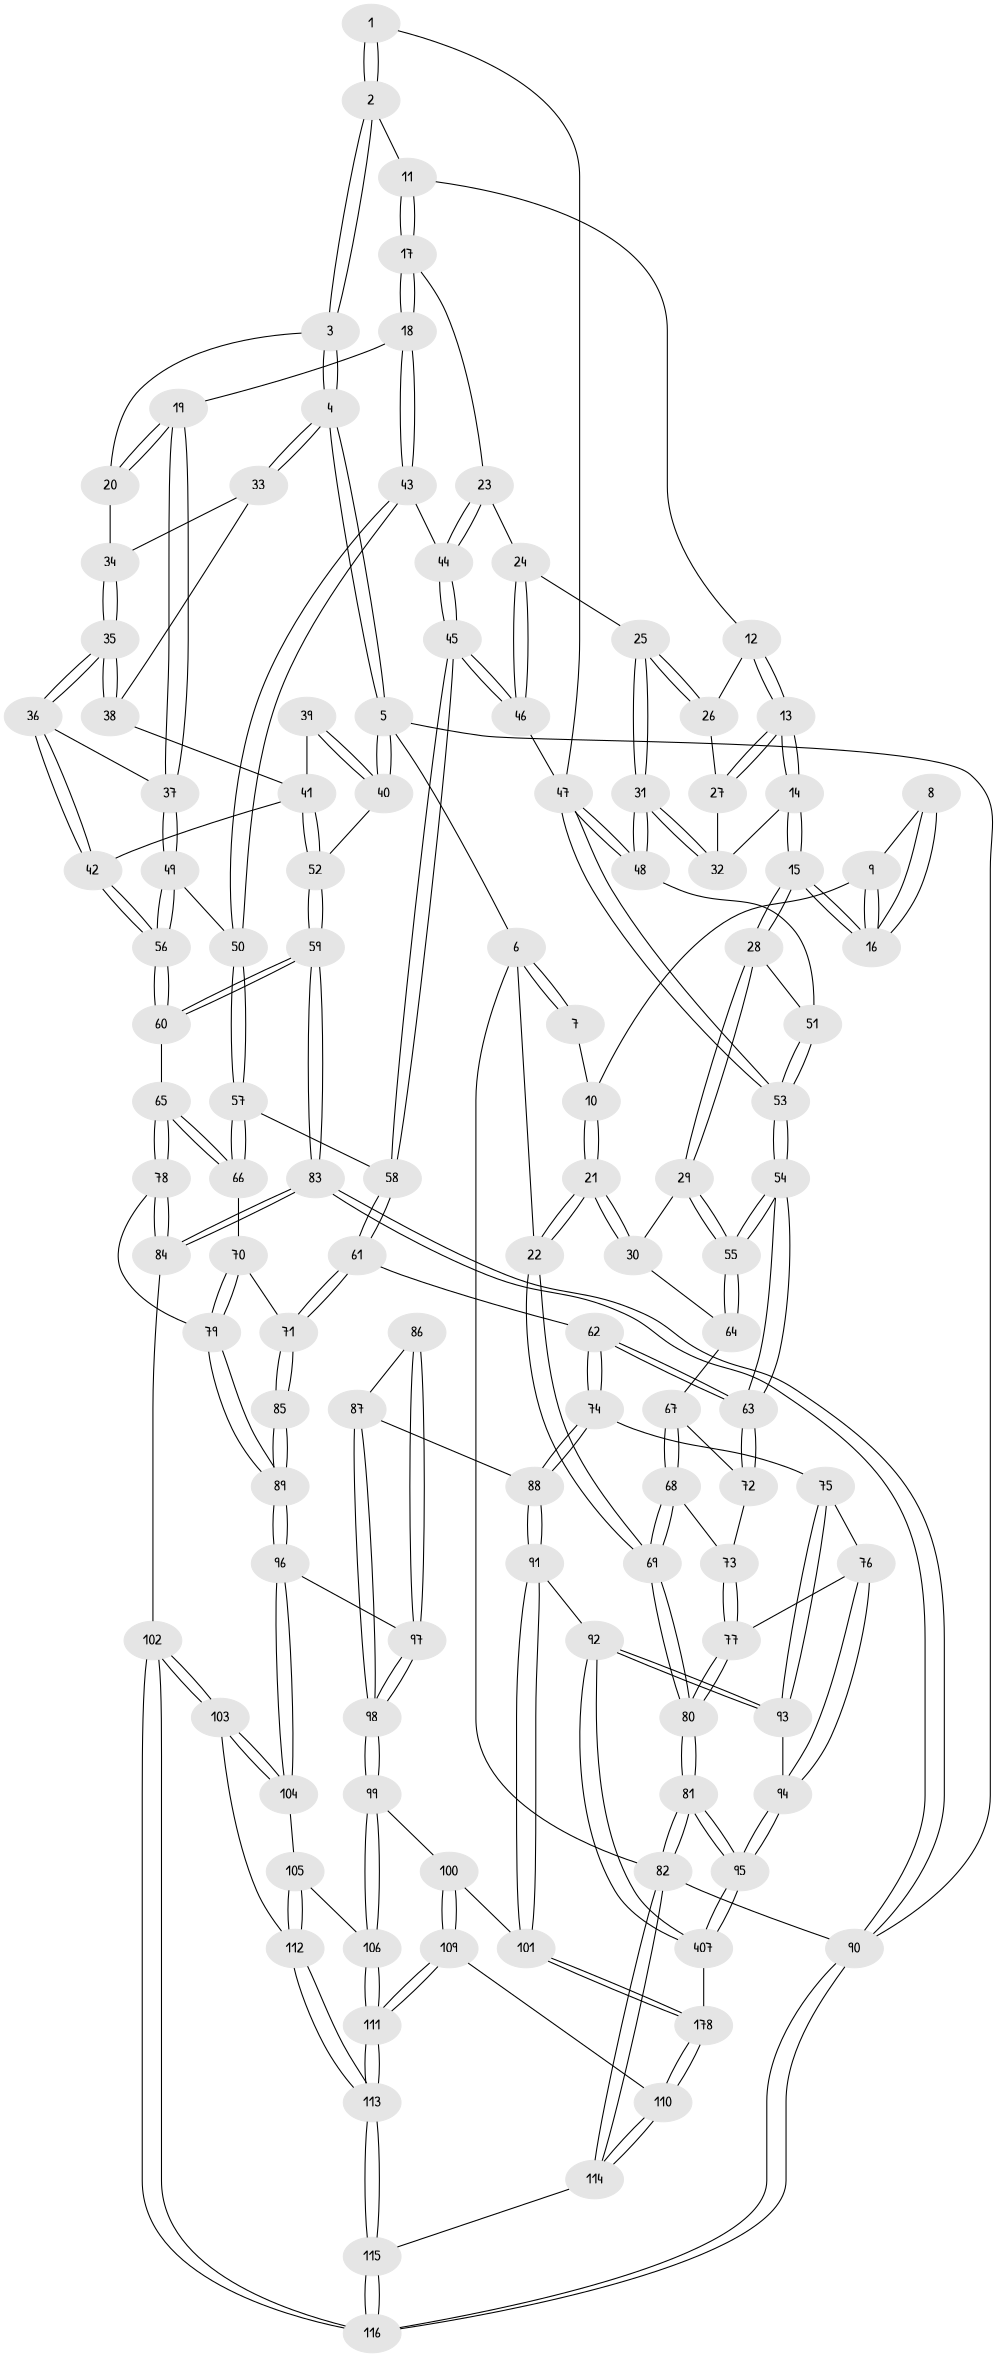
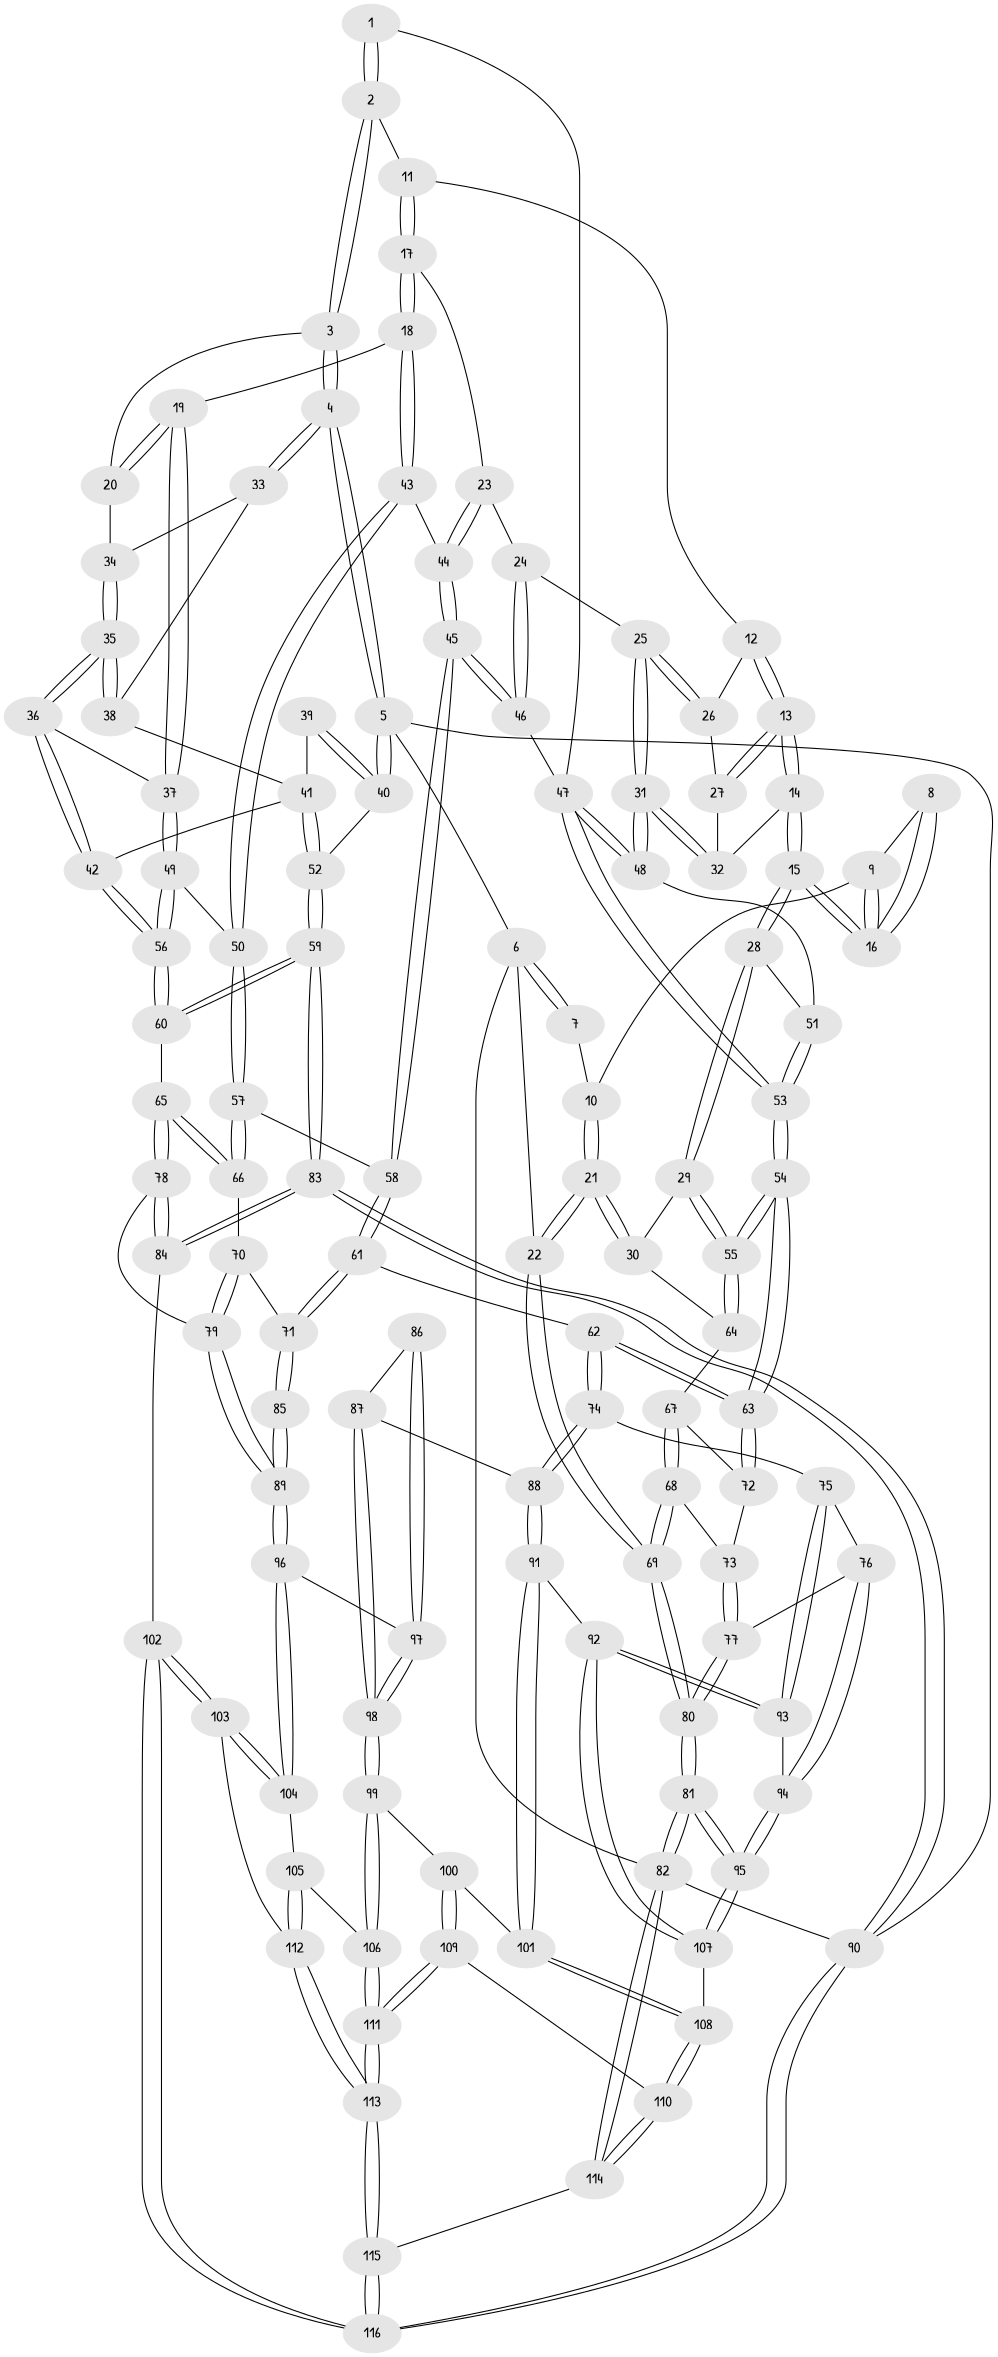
(704, 1949) -> (704, 1949)
(704, 2026) -> (704, 2026)
